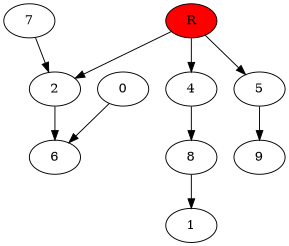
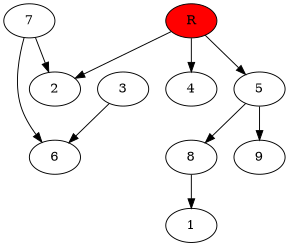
(123, 89) -> (123, 89)
(55, 118) -> (18, 88)
(191, 118) -> (229, 120)
